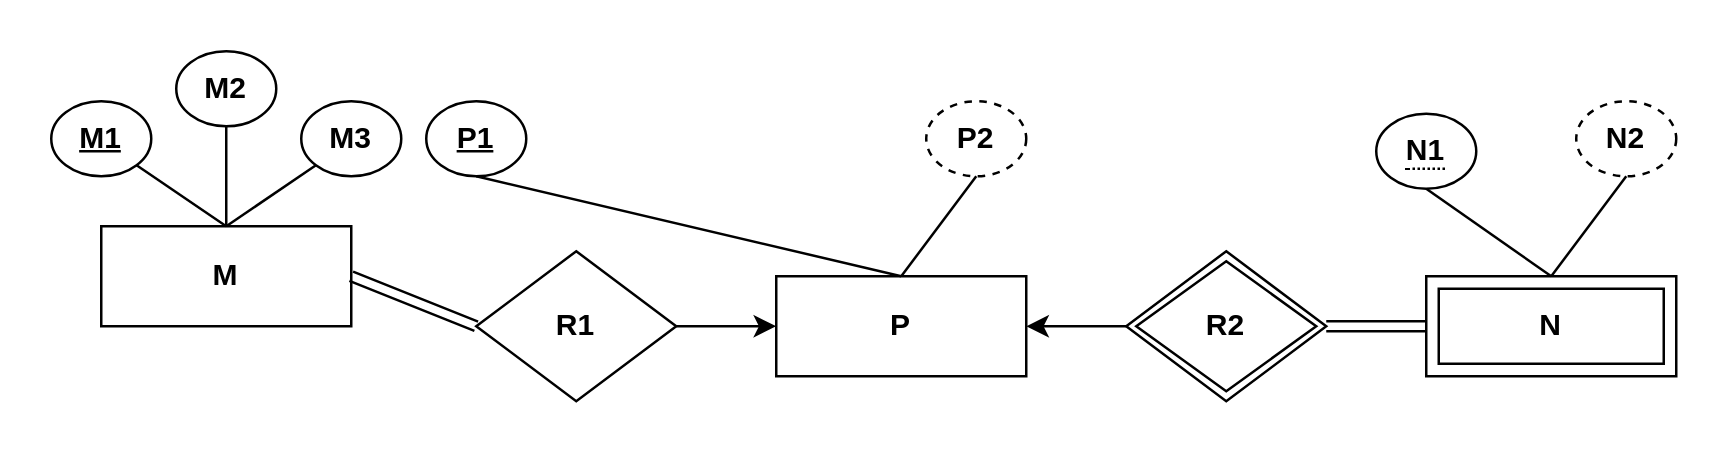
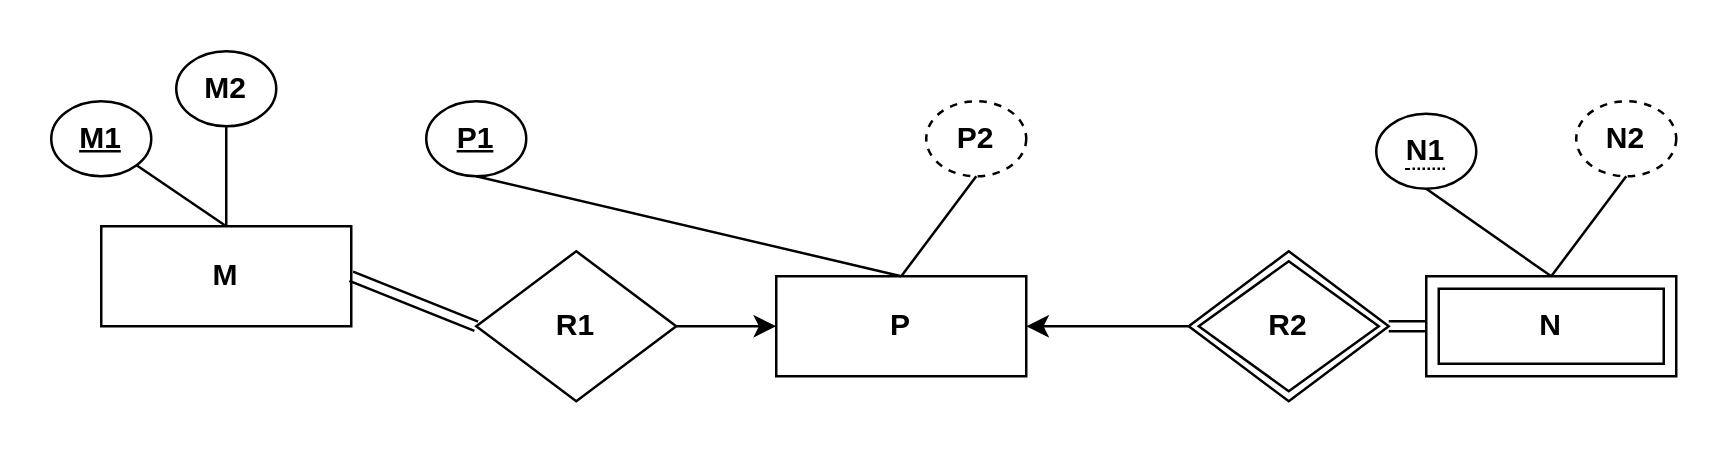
(351, 139) -> none
(274, 194) -> none
(1226, 326) -> (1289, 326)
